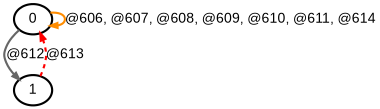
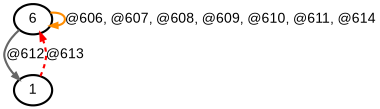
(33, 19) -> (33, 19)
